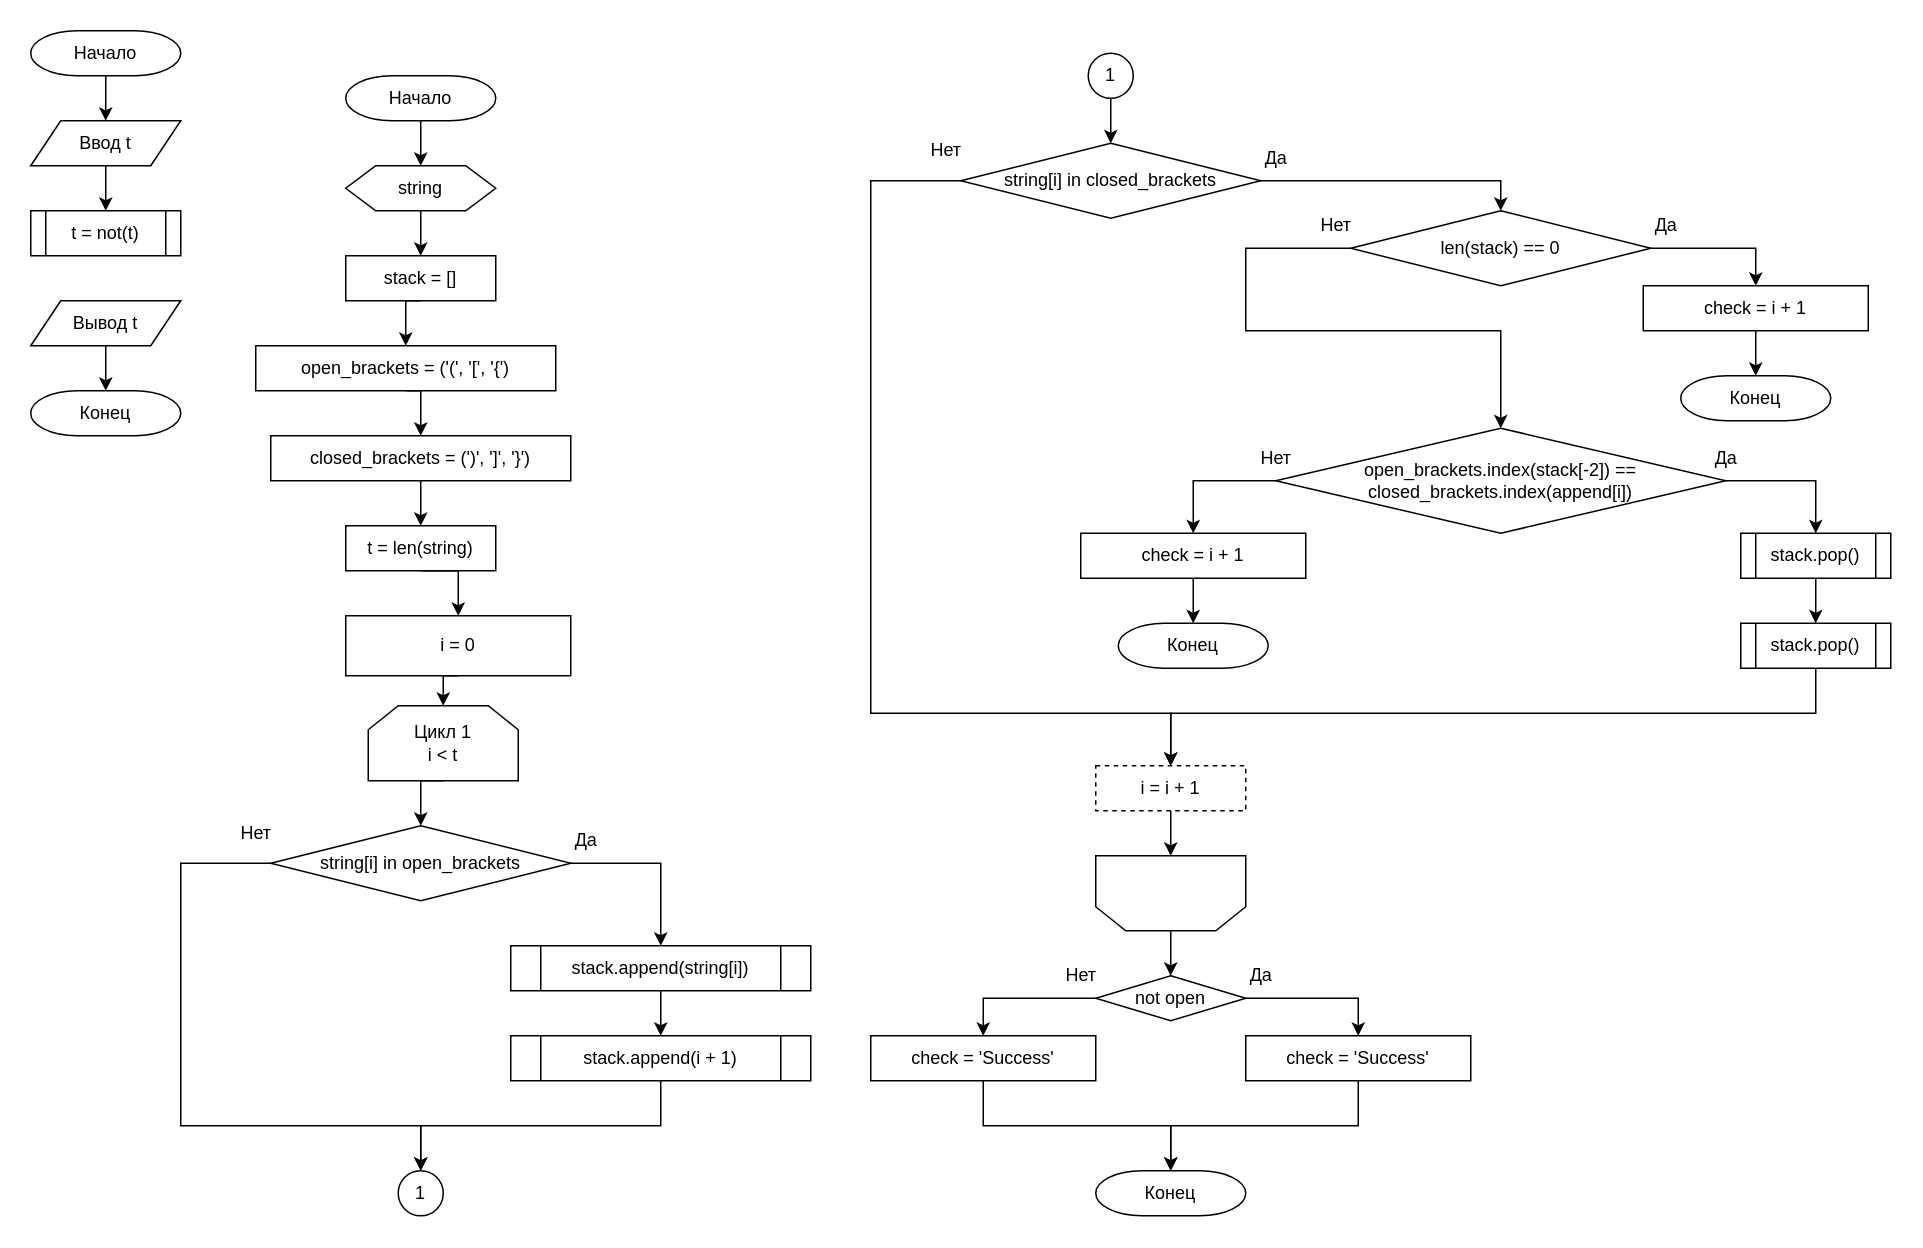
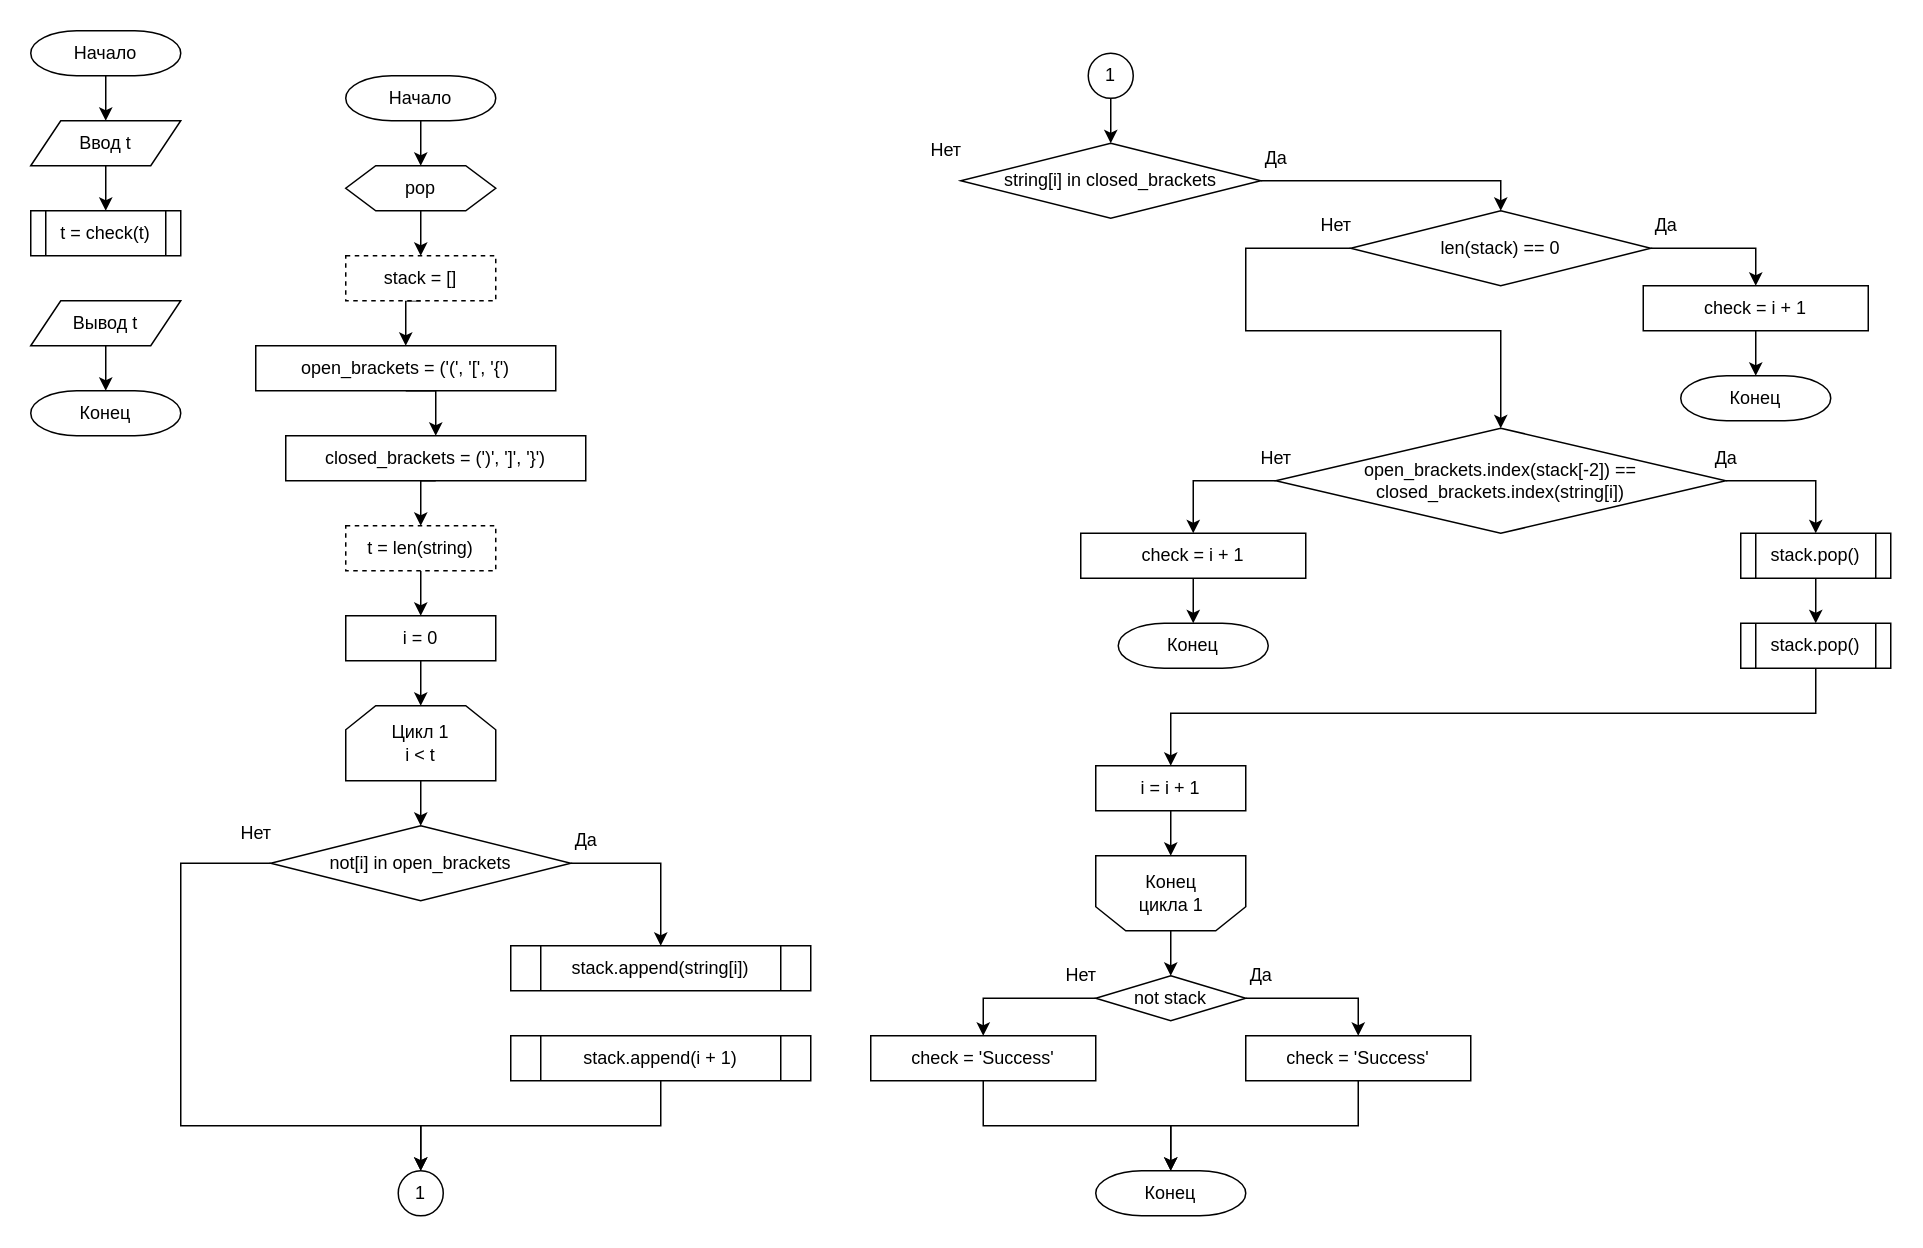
(421, 188) -> (421, 188)
(106, 233) -> (106, 233)
(421, 278) -> (421, 278)
(421, 458) -> (436, 458)
(1501, 481) -> (1501, 481)
(421, 548) -> (421, 548)
(871, 551) -> none
(458, 646) -> (421, 638)
(443, 743) -> (421, 743)
(1171, 788) -> (1171, 788)
(421, 863) -> (421, 863)
none -> (1171, 893)
(1171, 998) -> (1171, 998)
(661, 1008) -> none
